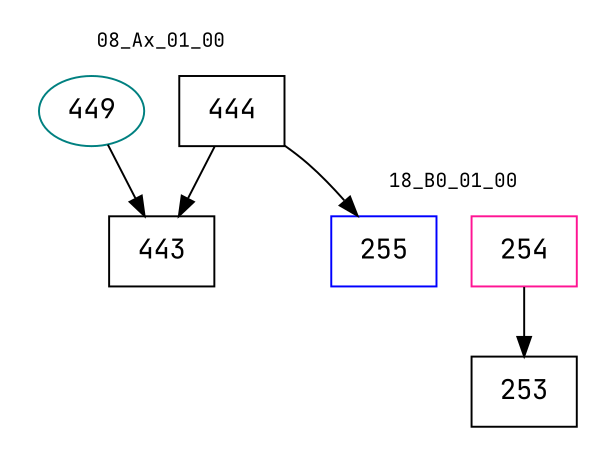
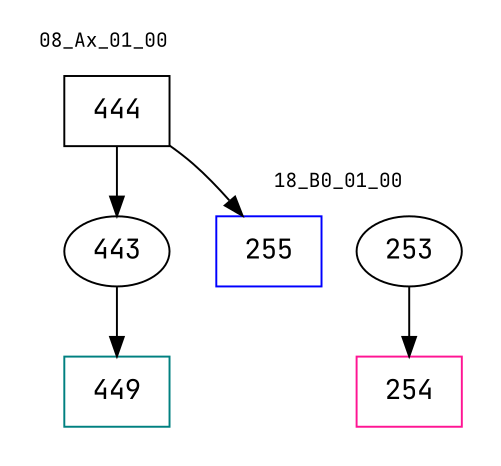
(92, 111) -> (117, 392)
(122, 171) -> (117, 312)
(162, 251) -> (117, 251)
(524, 312) -> (409, 312)
(524, 392) -> (409, 251)
